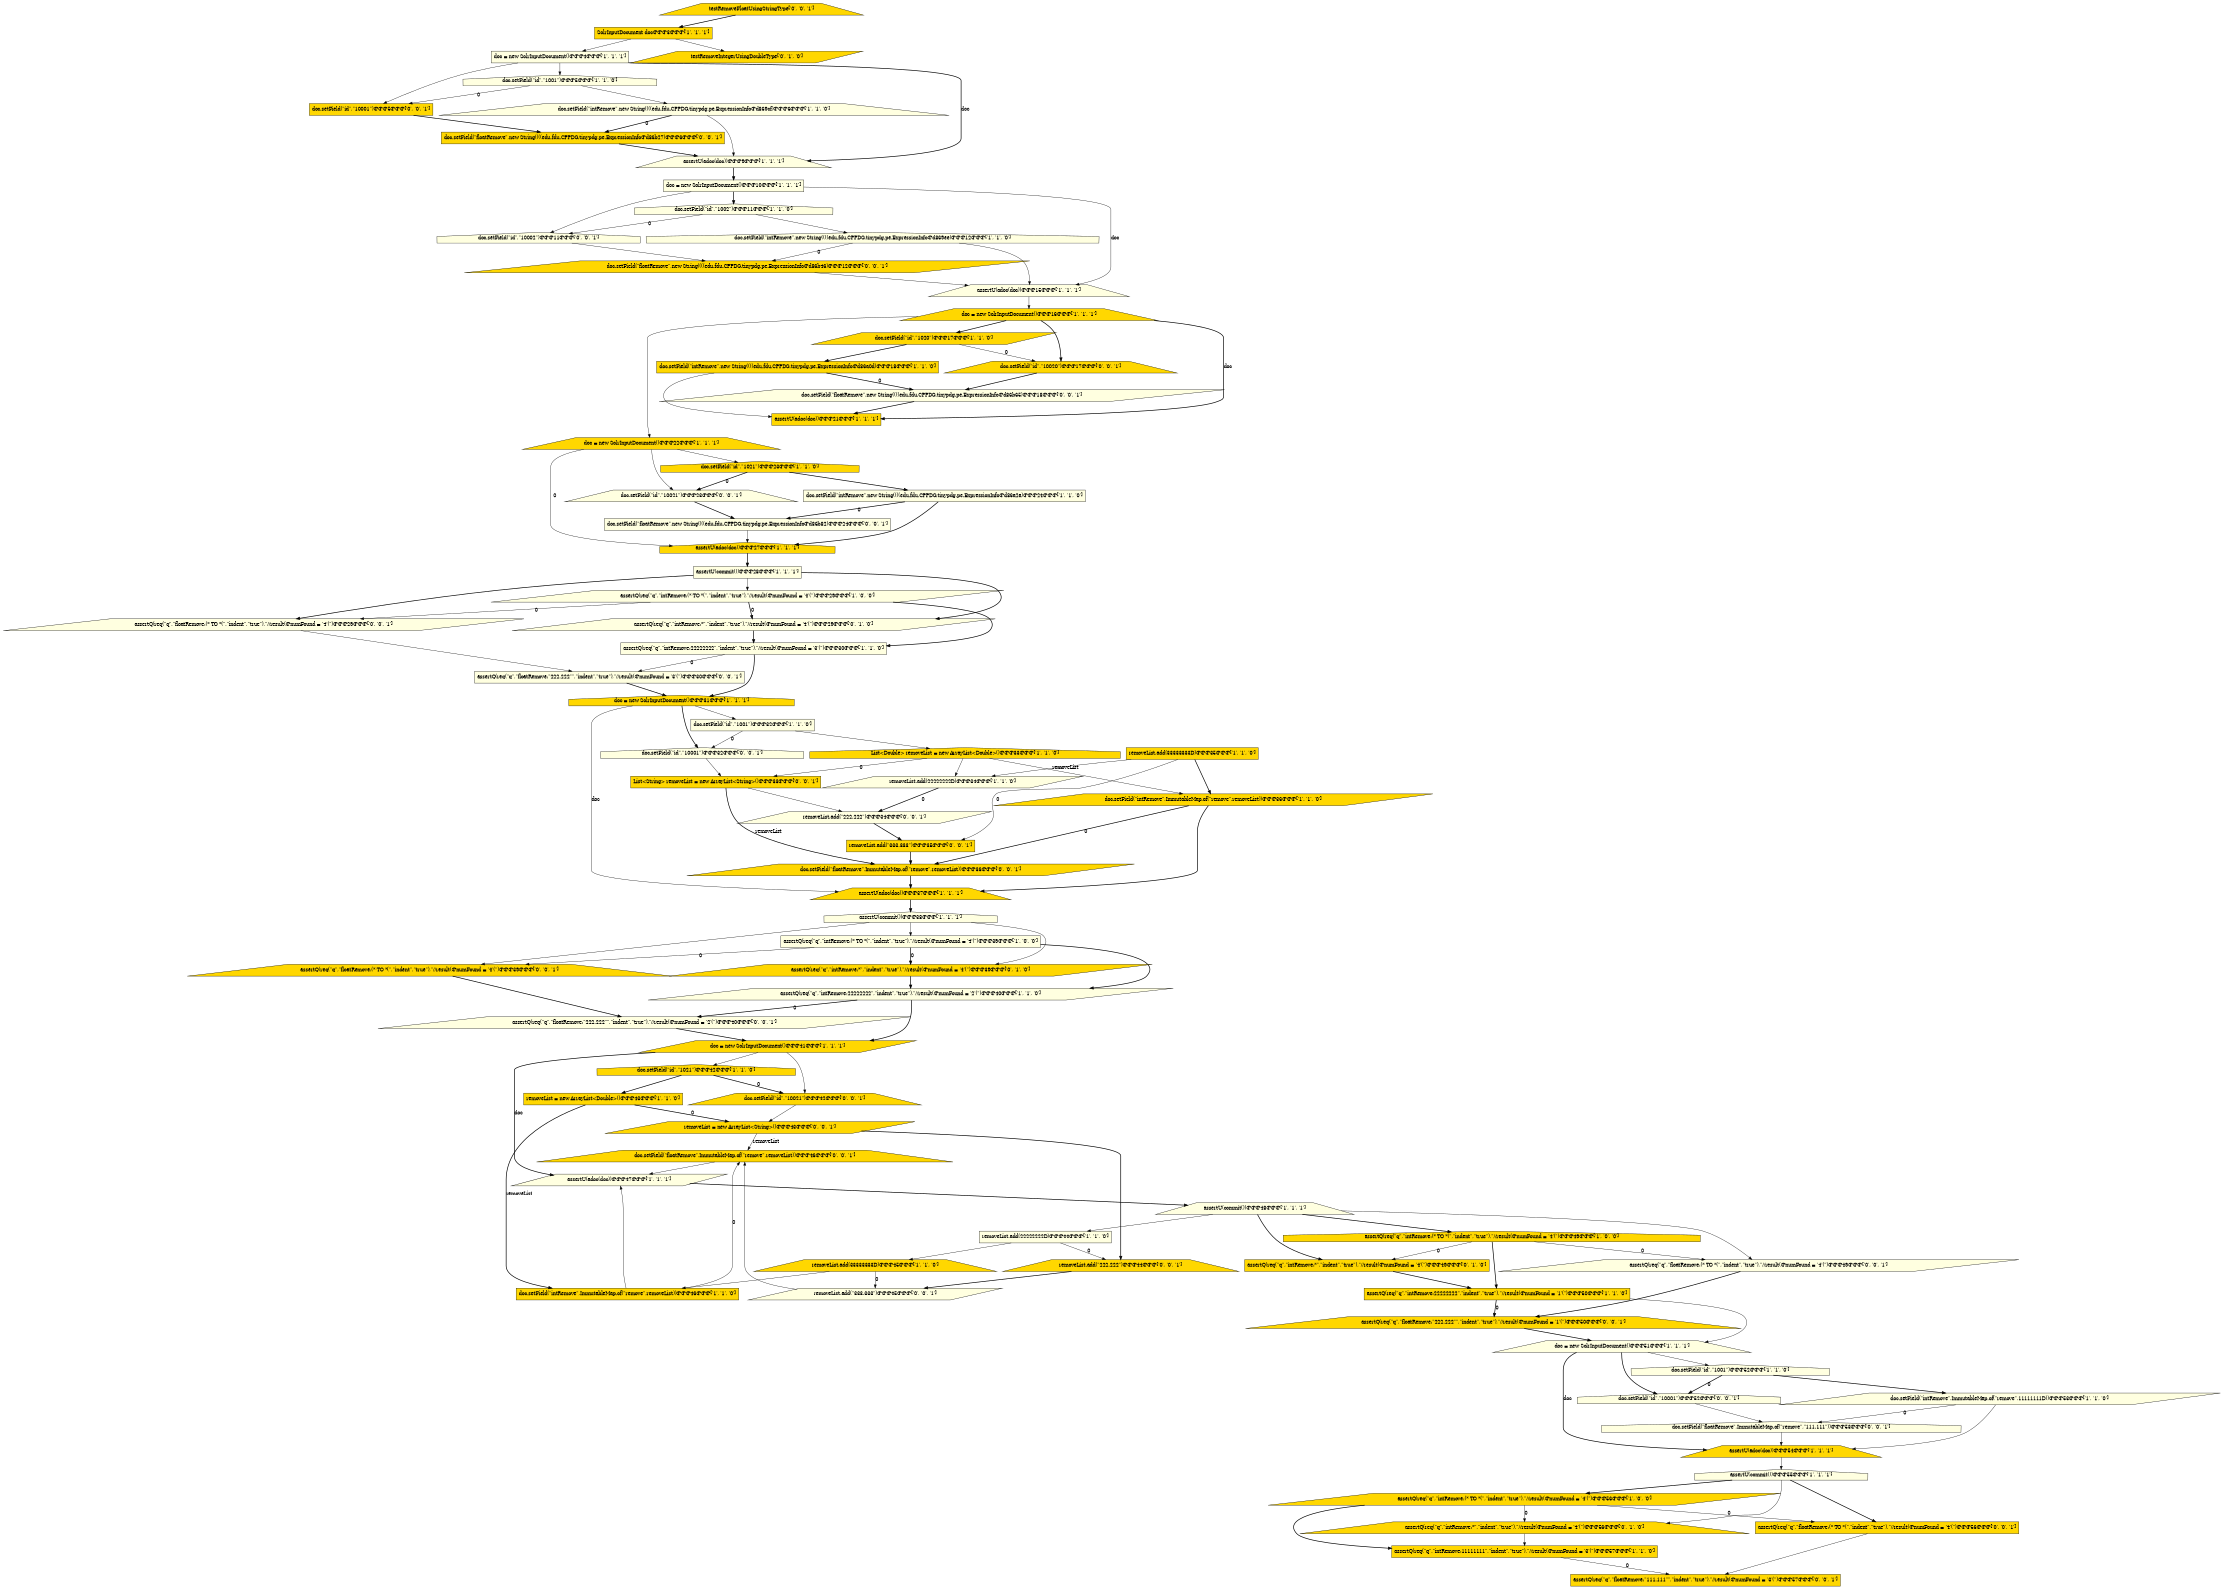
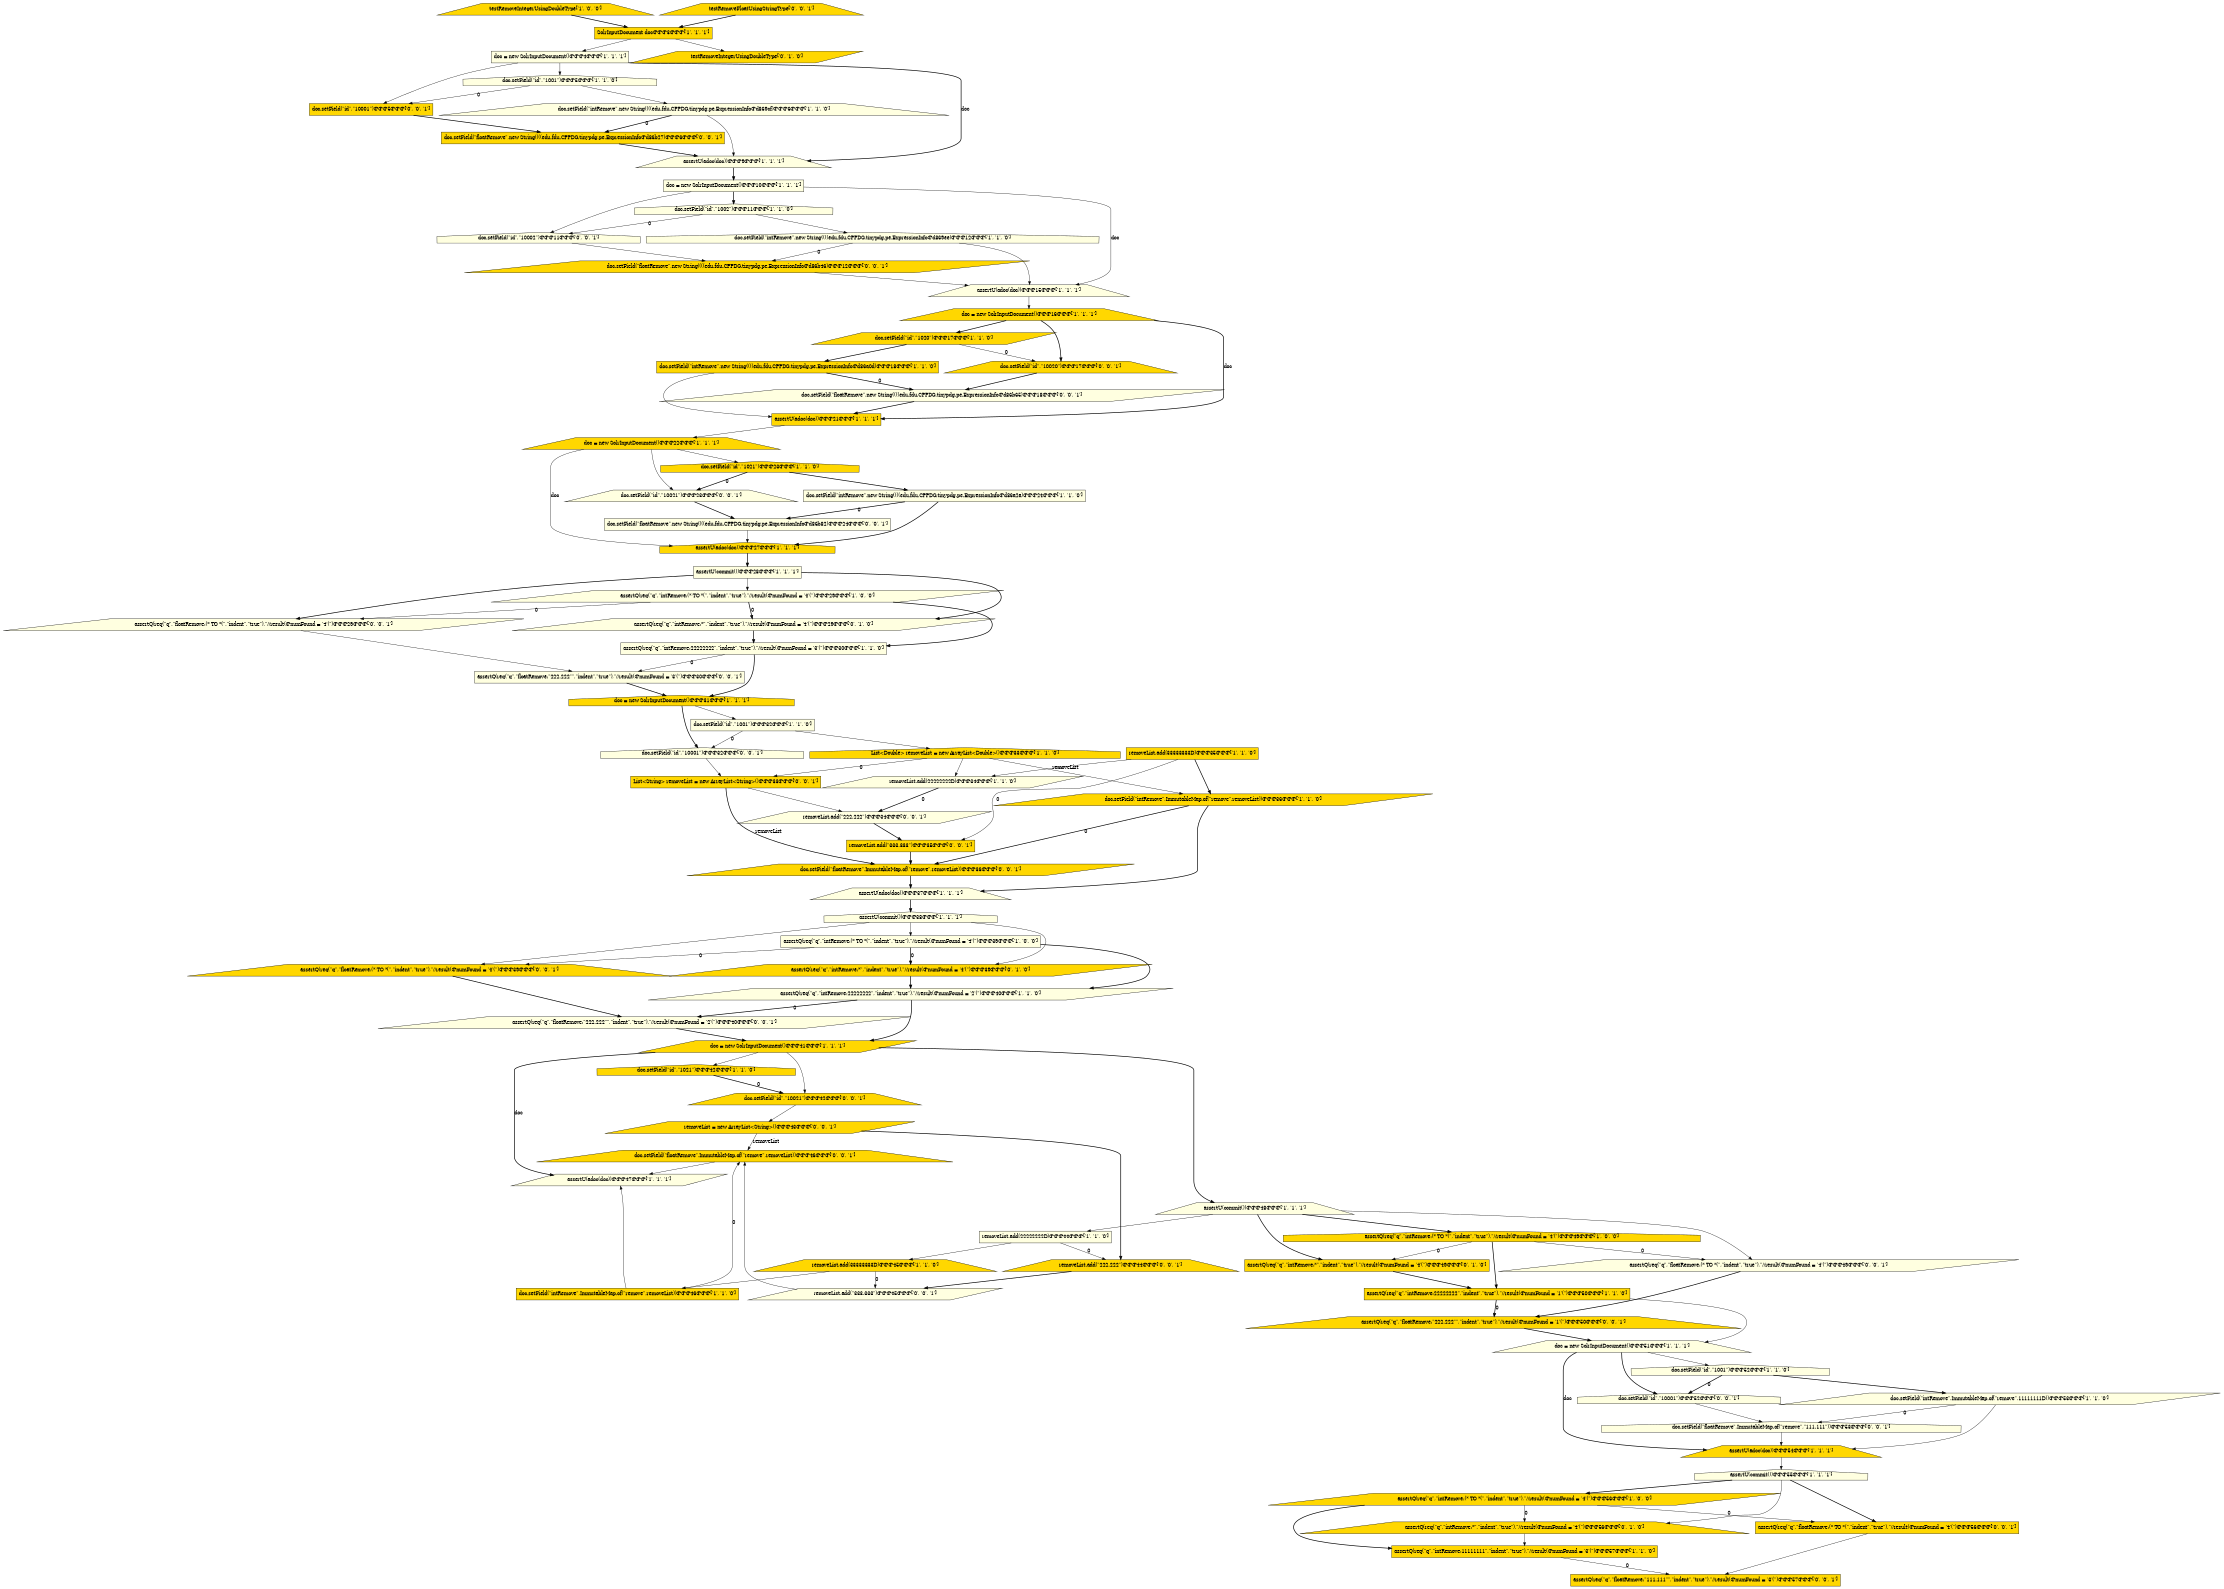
none -> (545, 9)
(734, 324) -> (741, 431)
(555, 496) -> (555, 496)
(616, 878) -> none
(911, 894) -> (911, 894)
(603, 1099) -> none
(937, 1194) -> (1107, 1055)
